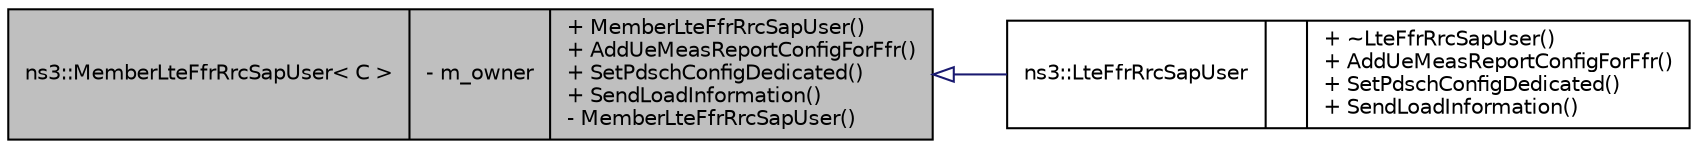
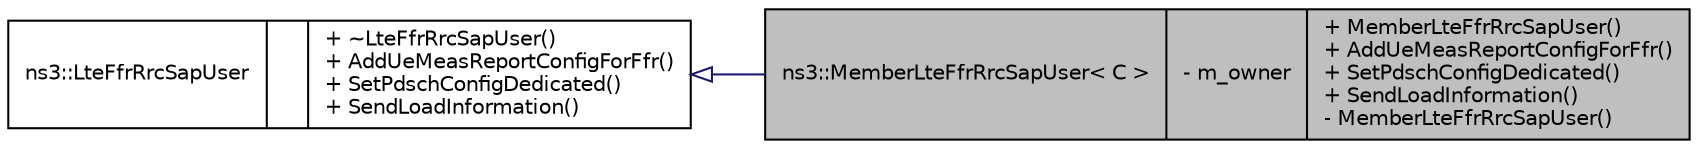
(981, 74) -> (739, 74)
